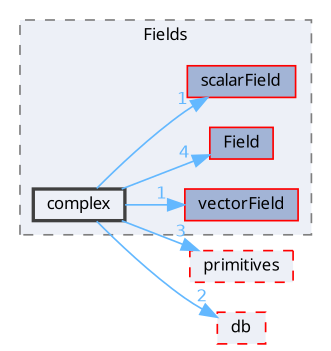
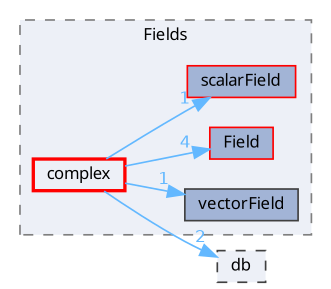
(79, 205) -> (79, 175)
(241, 205) -> (241, 205)
(241, 266) -> none
(241, 328) -> (241, 266)
